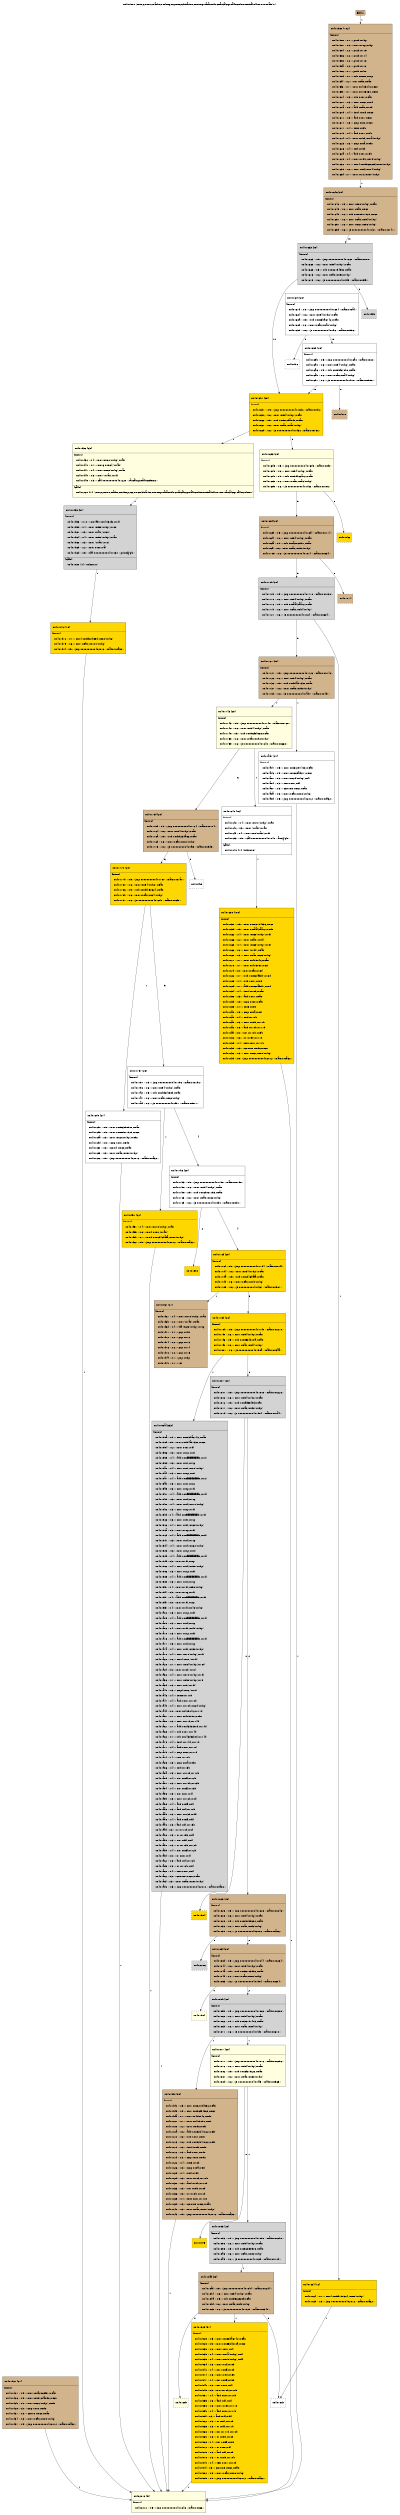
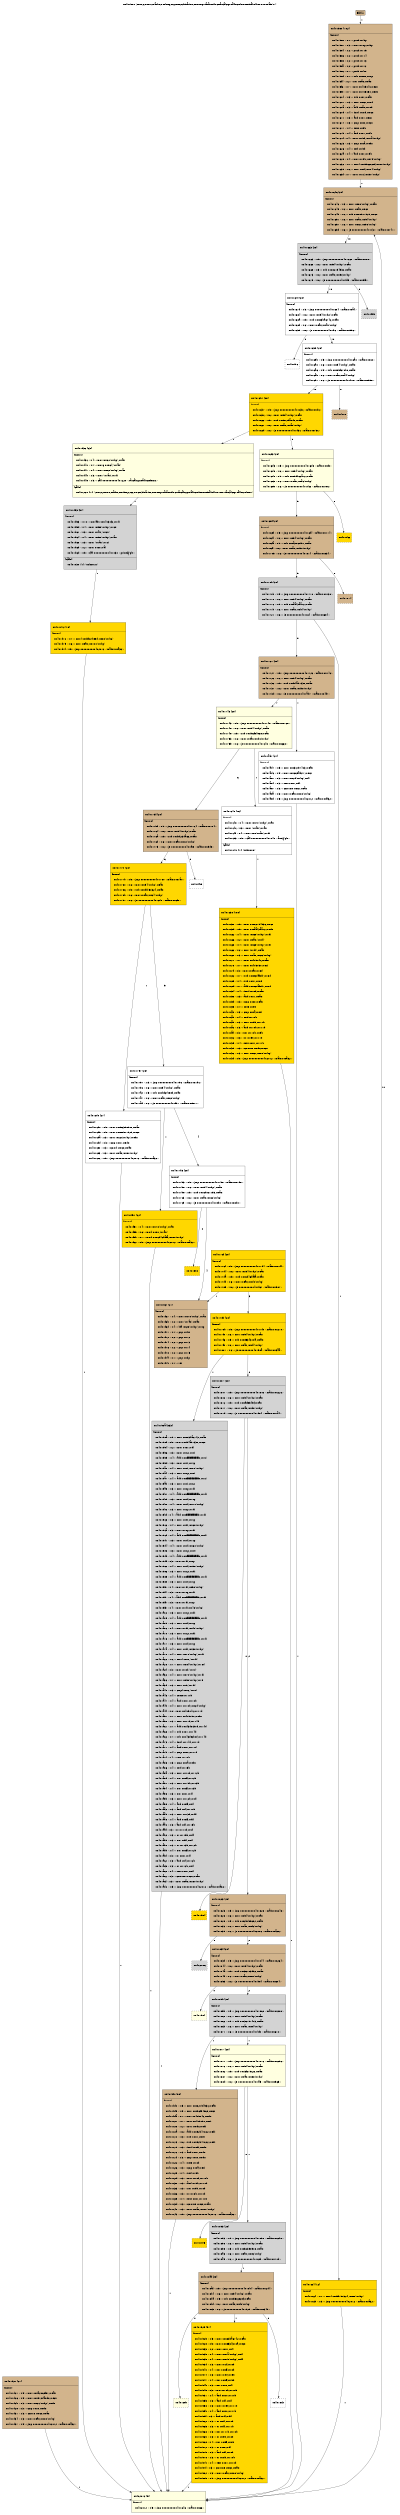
(273, 332) -> (329, 288)
(227, 1228) -> (205, 1253)
none -> (381, 1436)
(306, 2351) -> (327, 2447)
